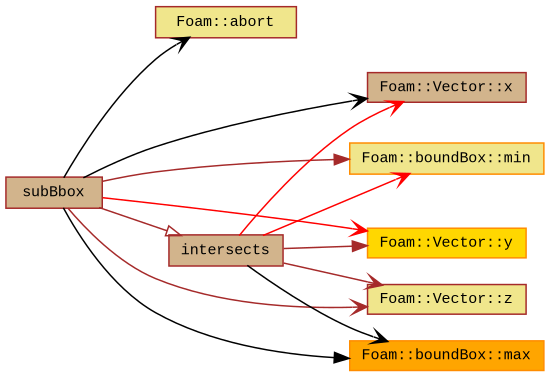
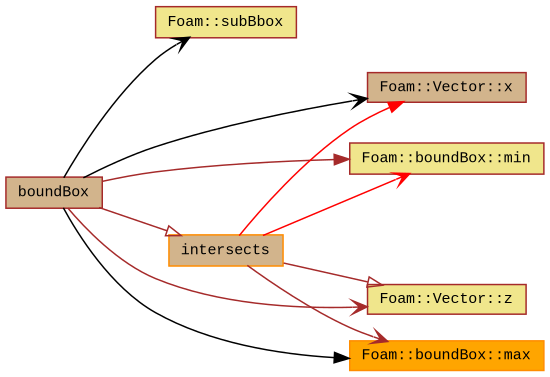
(226, 22) -> (226, 22)
(447, 159) -> (447, 159)
(297, 173) -> (297, 173)
(54, 193) -> (54, 193)
(447, 243) -> none
(226, 250) -> (226, 250)
(326, 272) -> (326, 272)
(292, 296) -> (292, 296)
